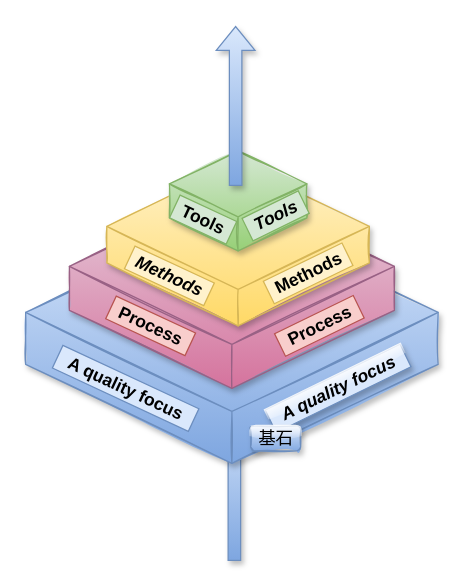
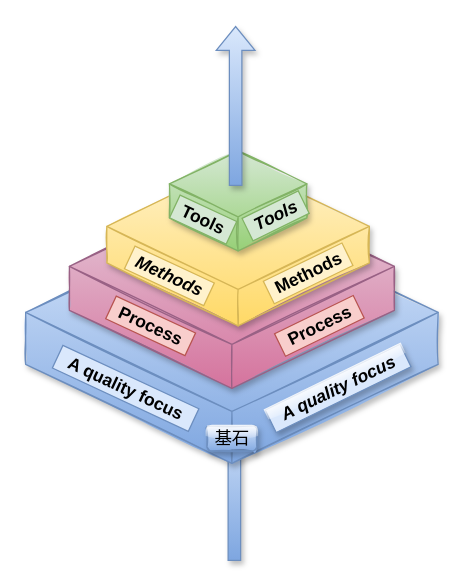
(276, 438) -> (232, 438)
